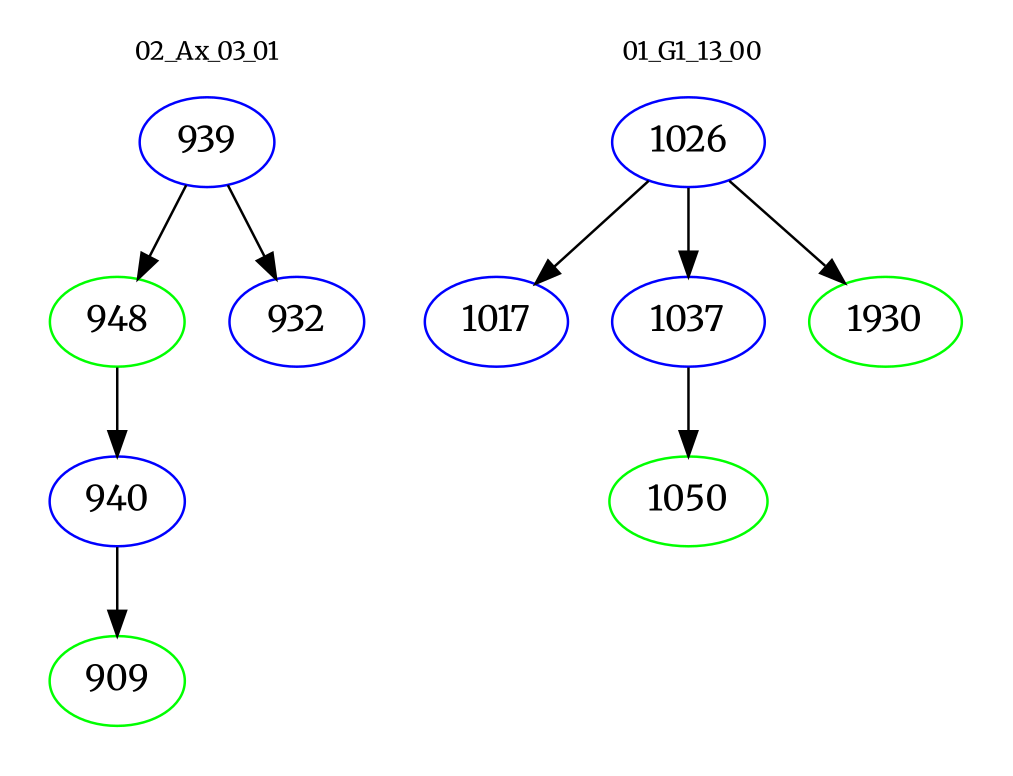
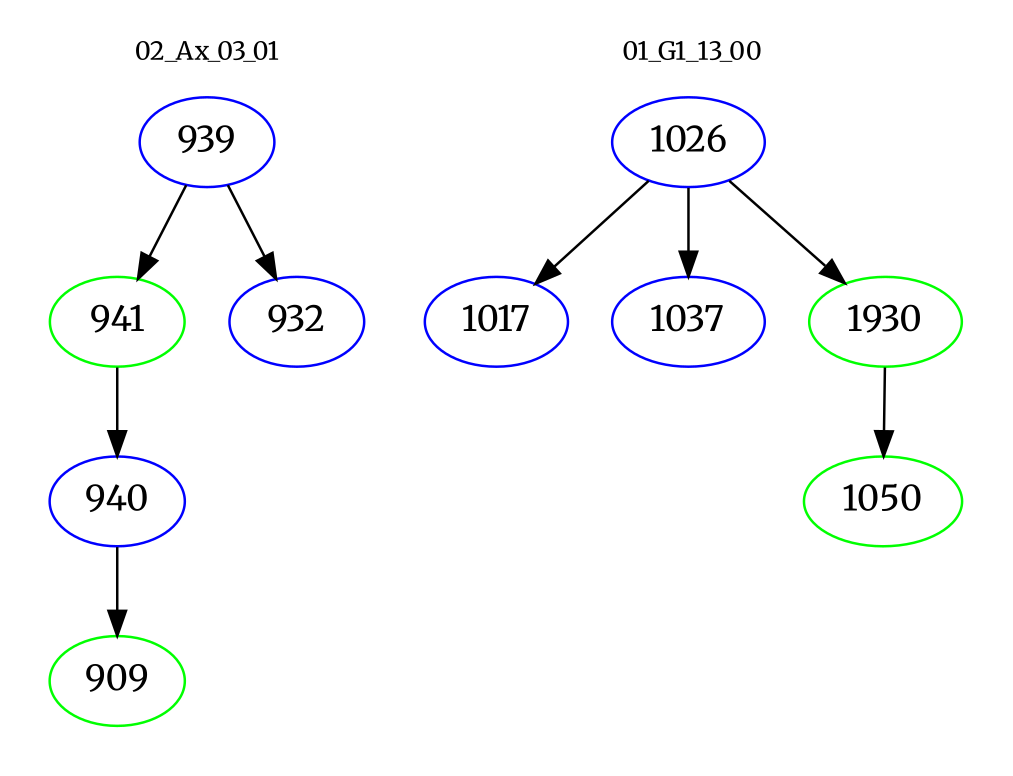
(117, 322) -> (117, 322)
(688, 399) -> (884, 399)
